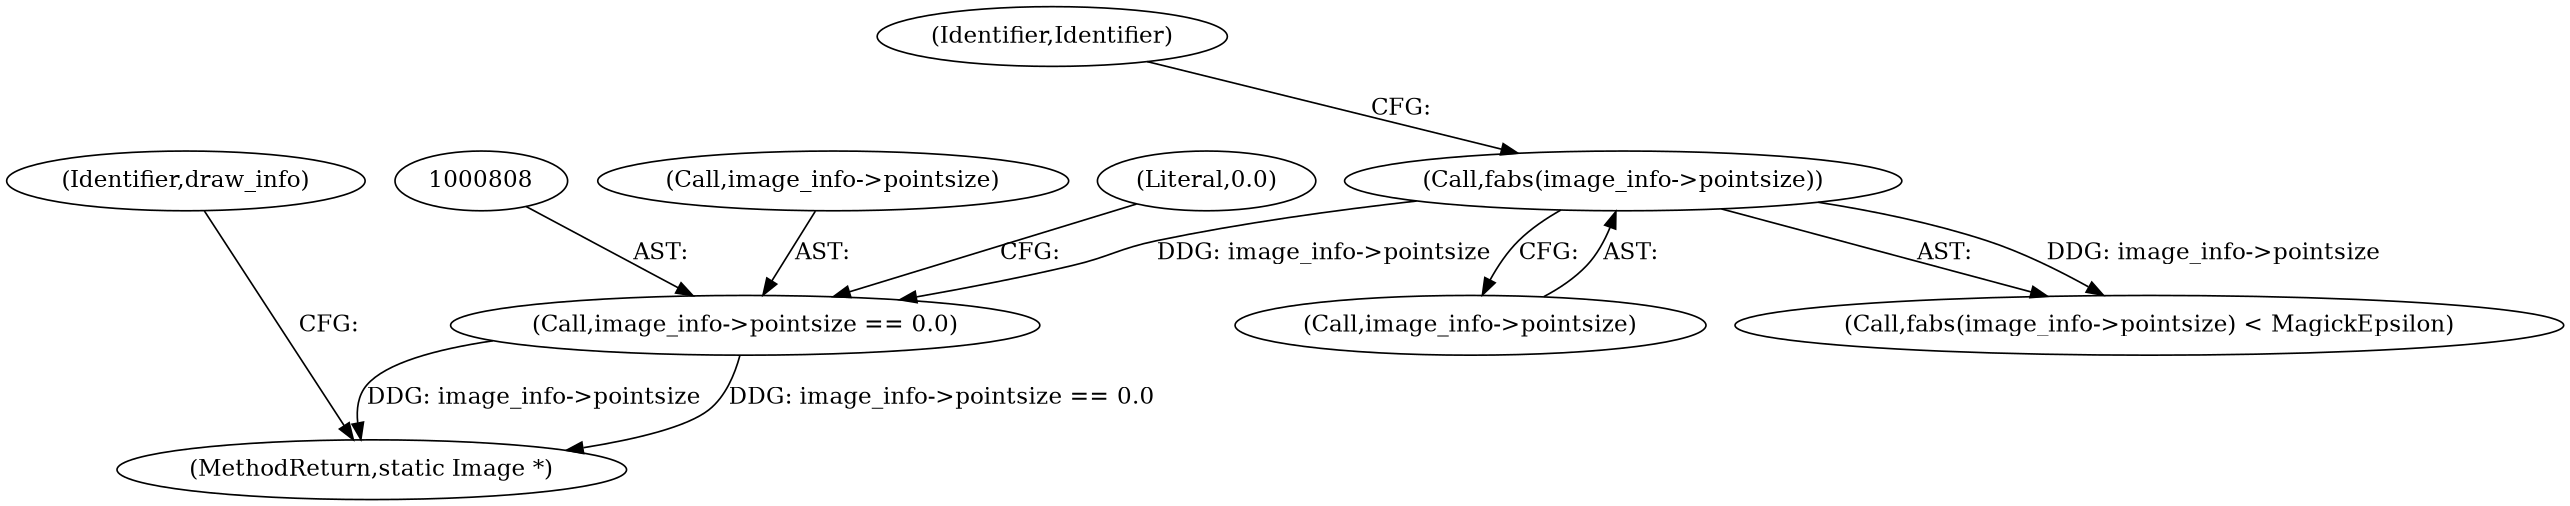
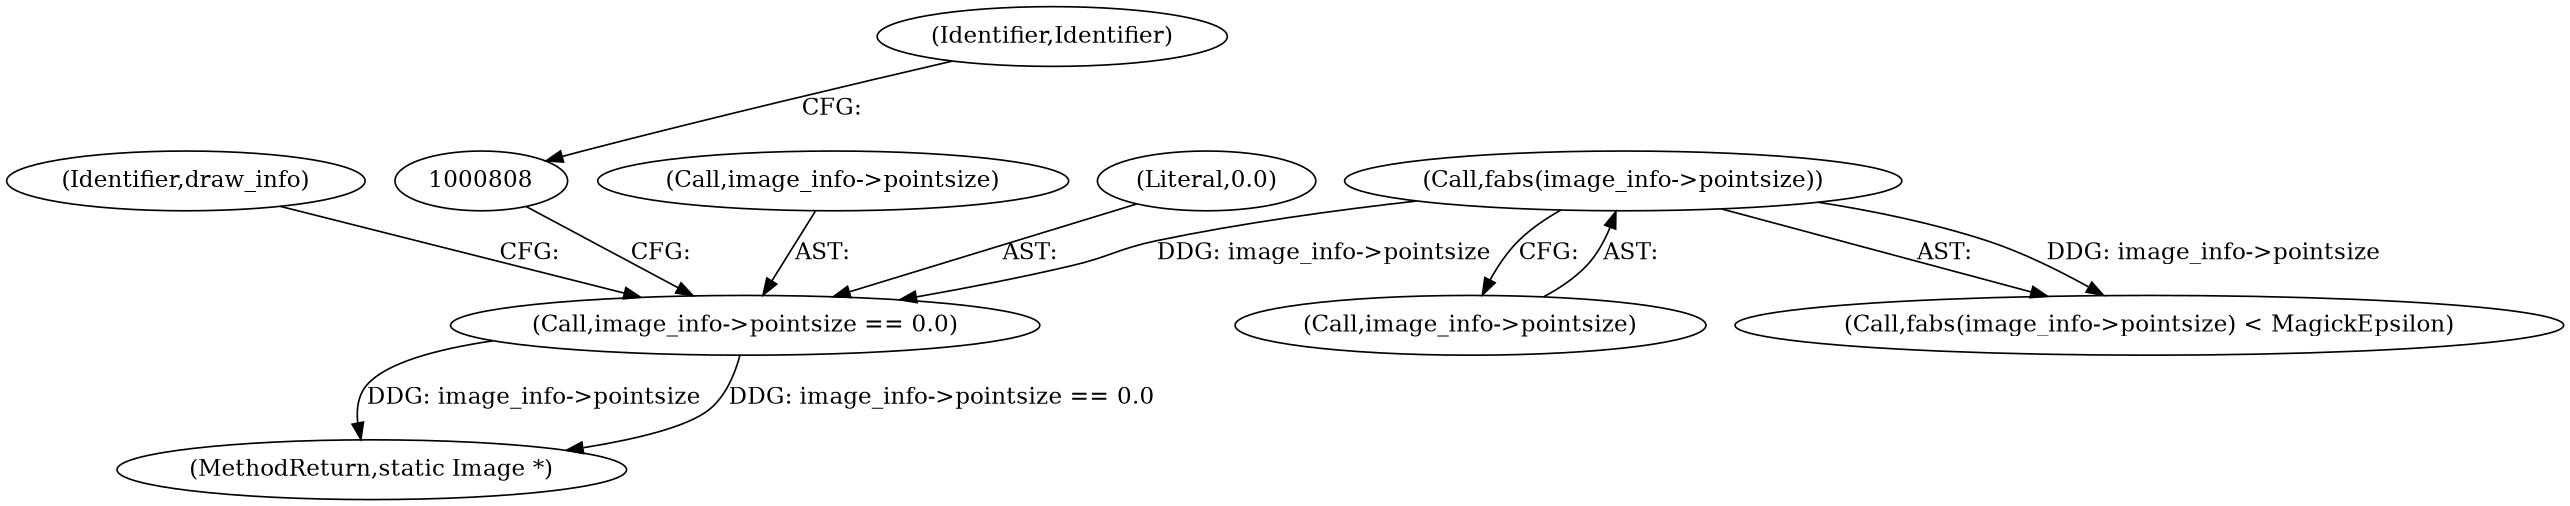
(1324, 105) -> (757, 107)
(665, 253) -> (665, 253)
(1034, 253) -> (1034, 253)
(274, 318) -> (452, 250)
